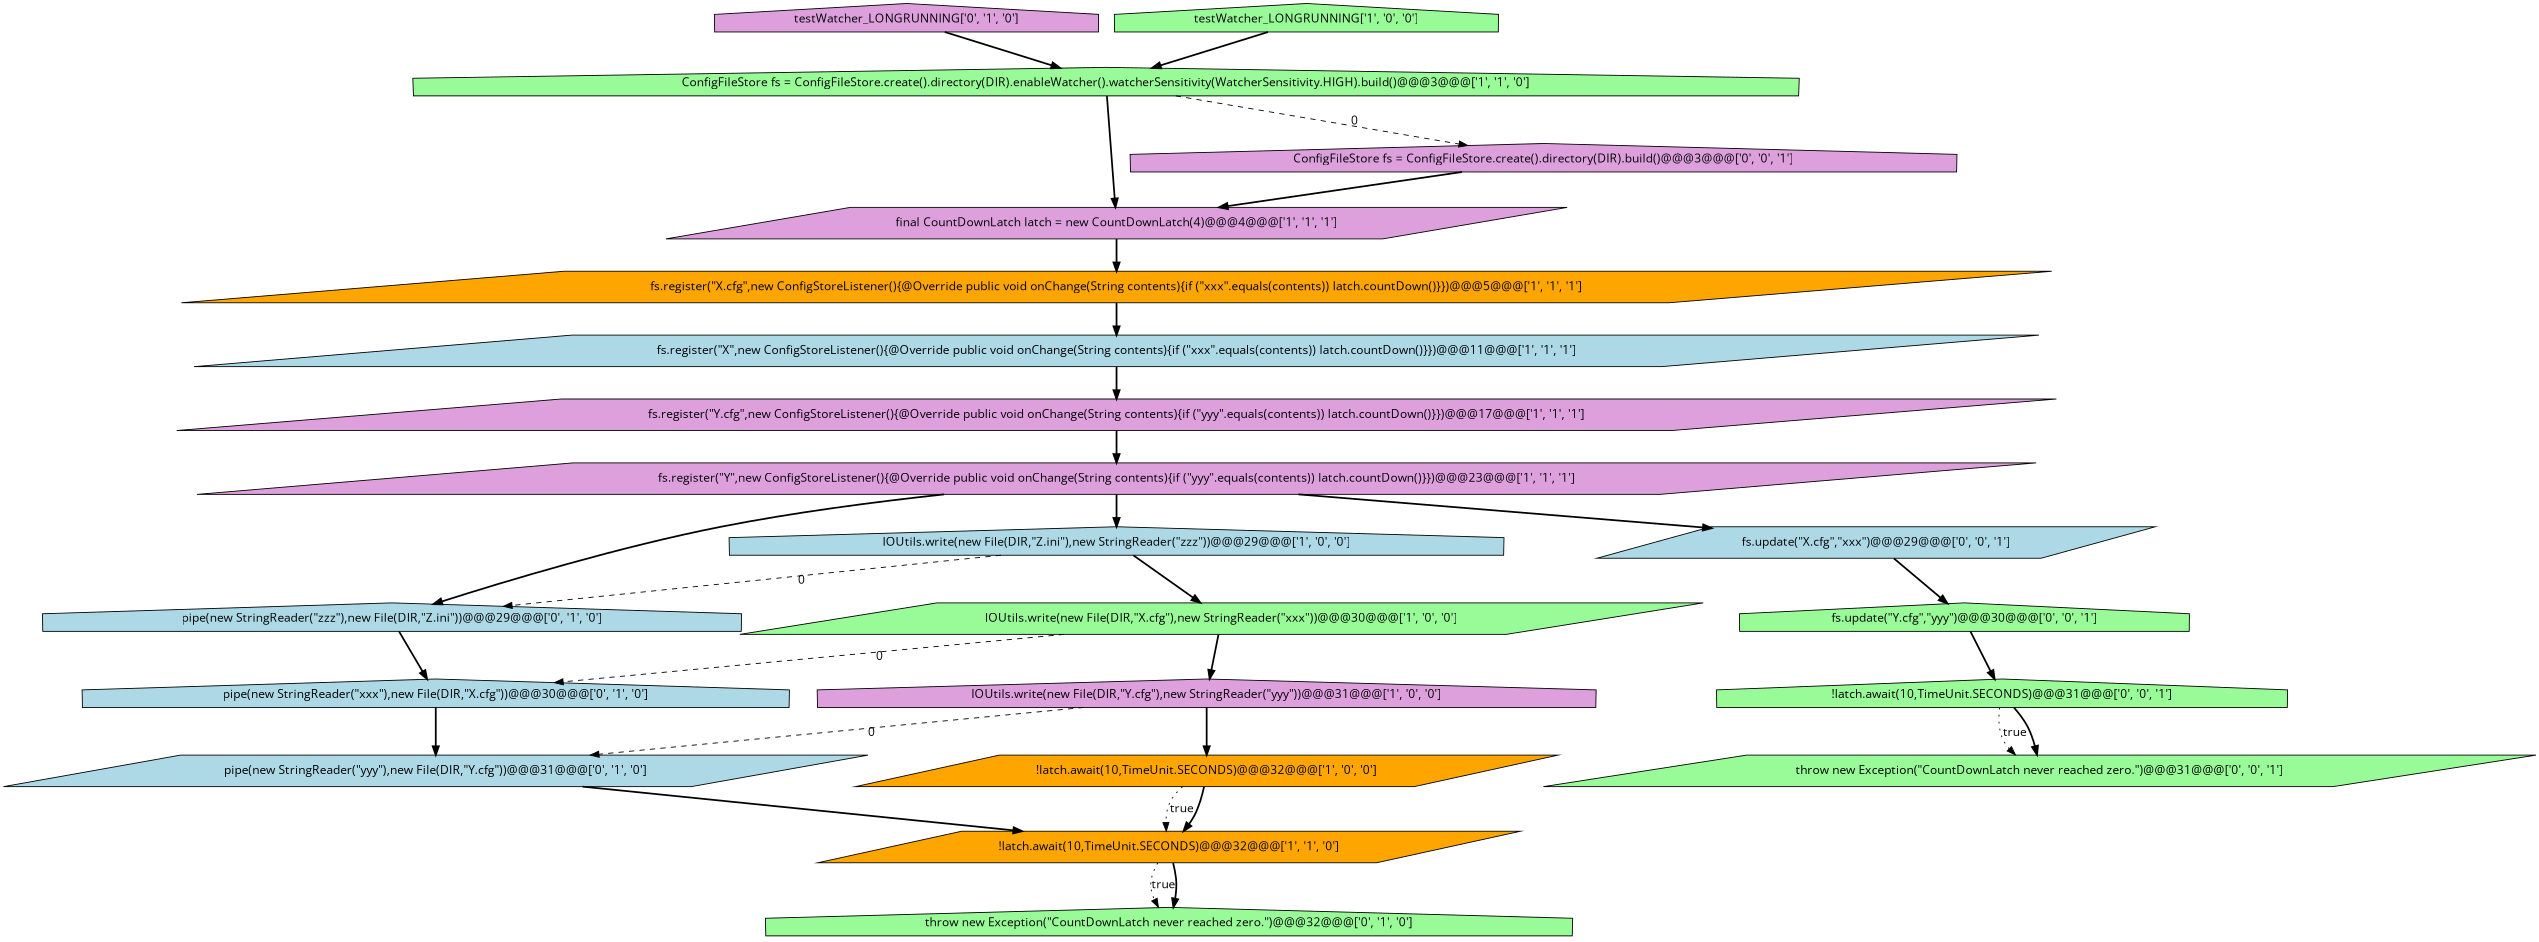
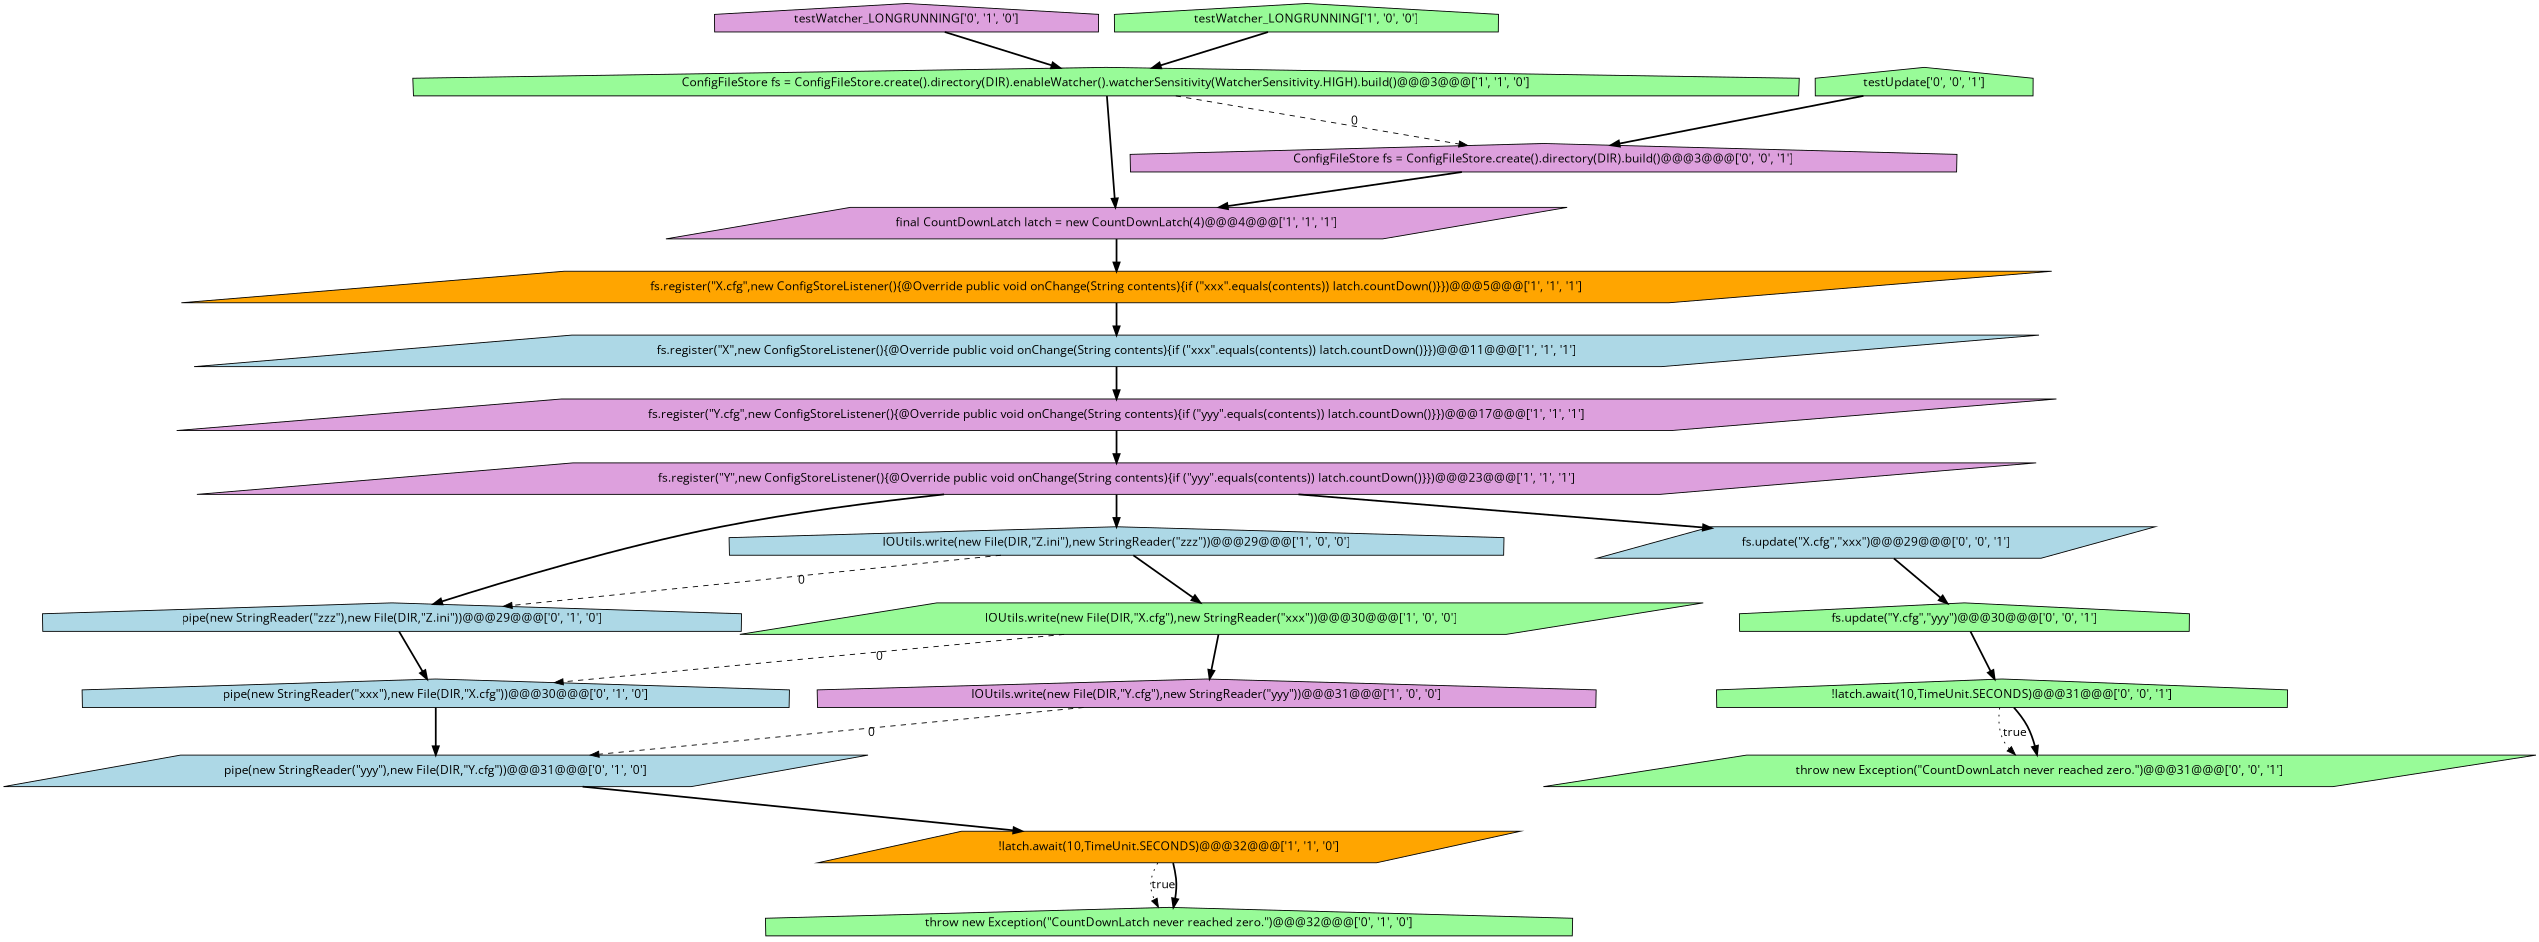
none -> (1924, 83)
(1207, 771) -> none
